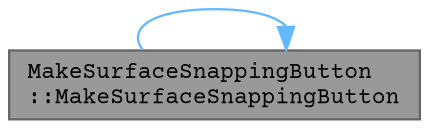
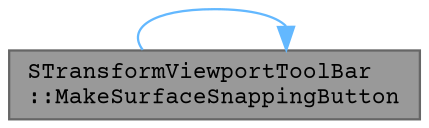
(215, 85) -> (215, 85)
